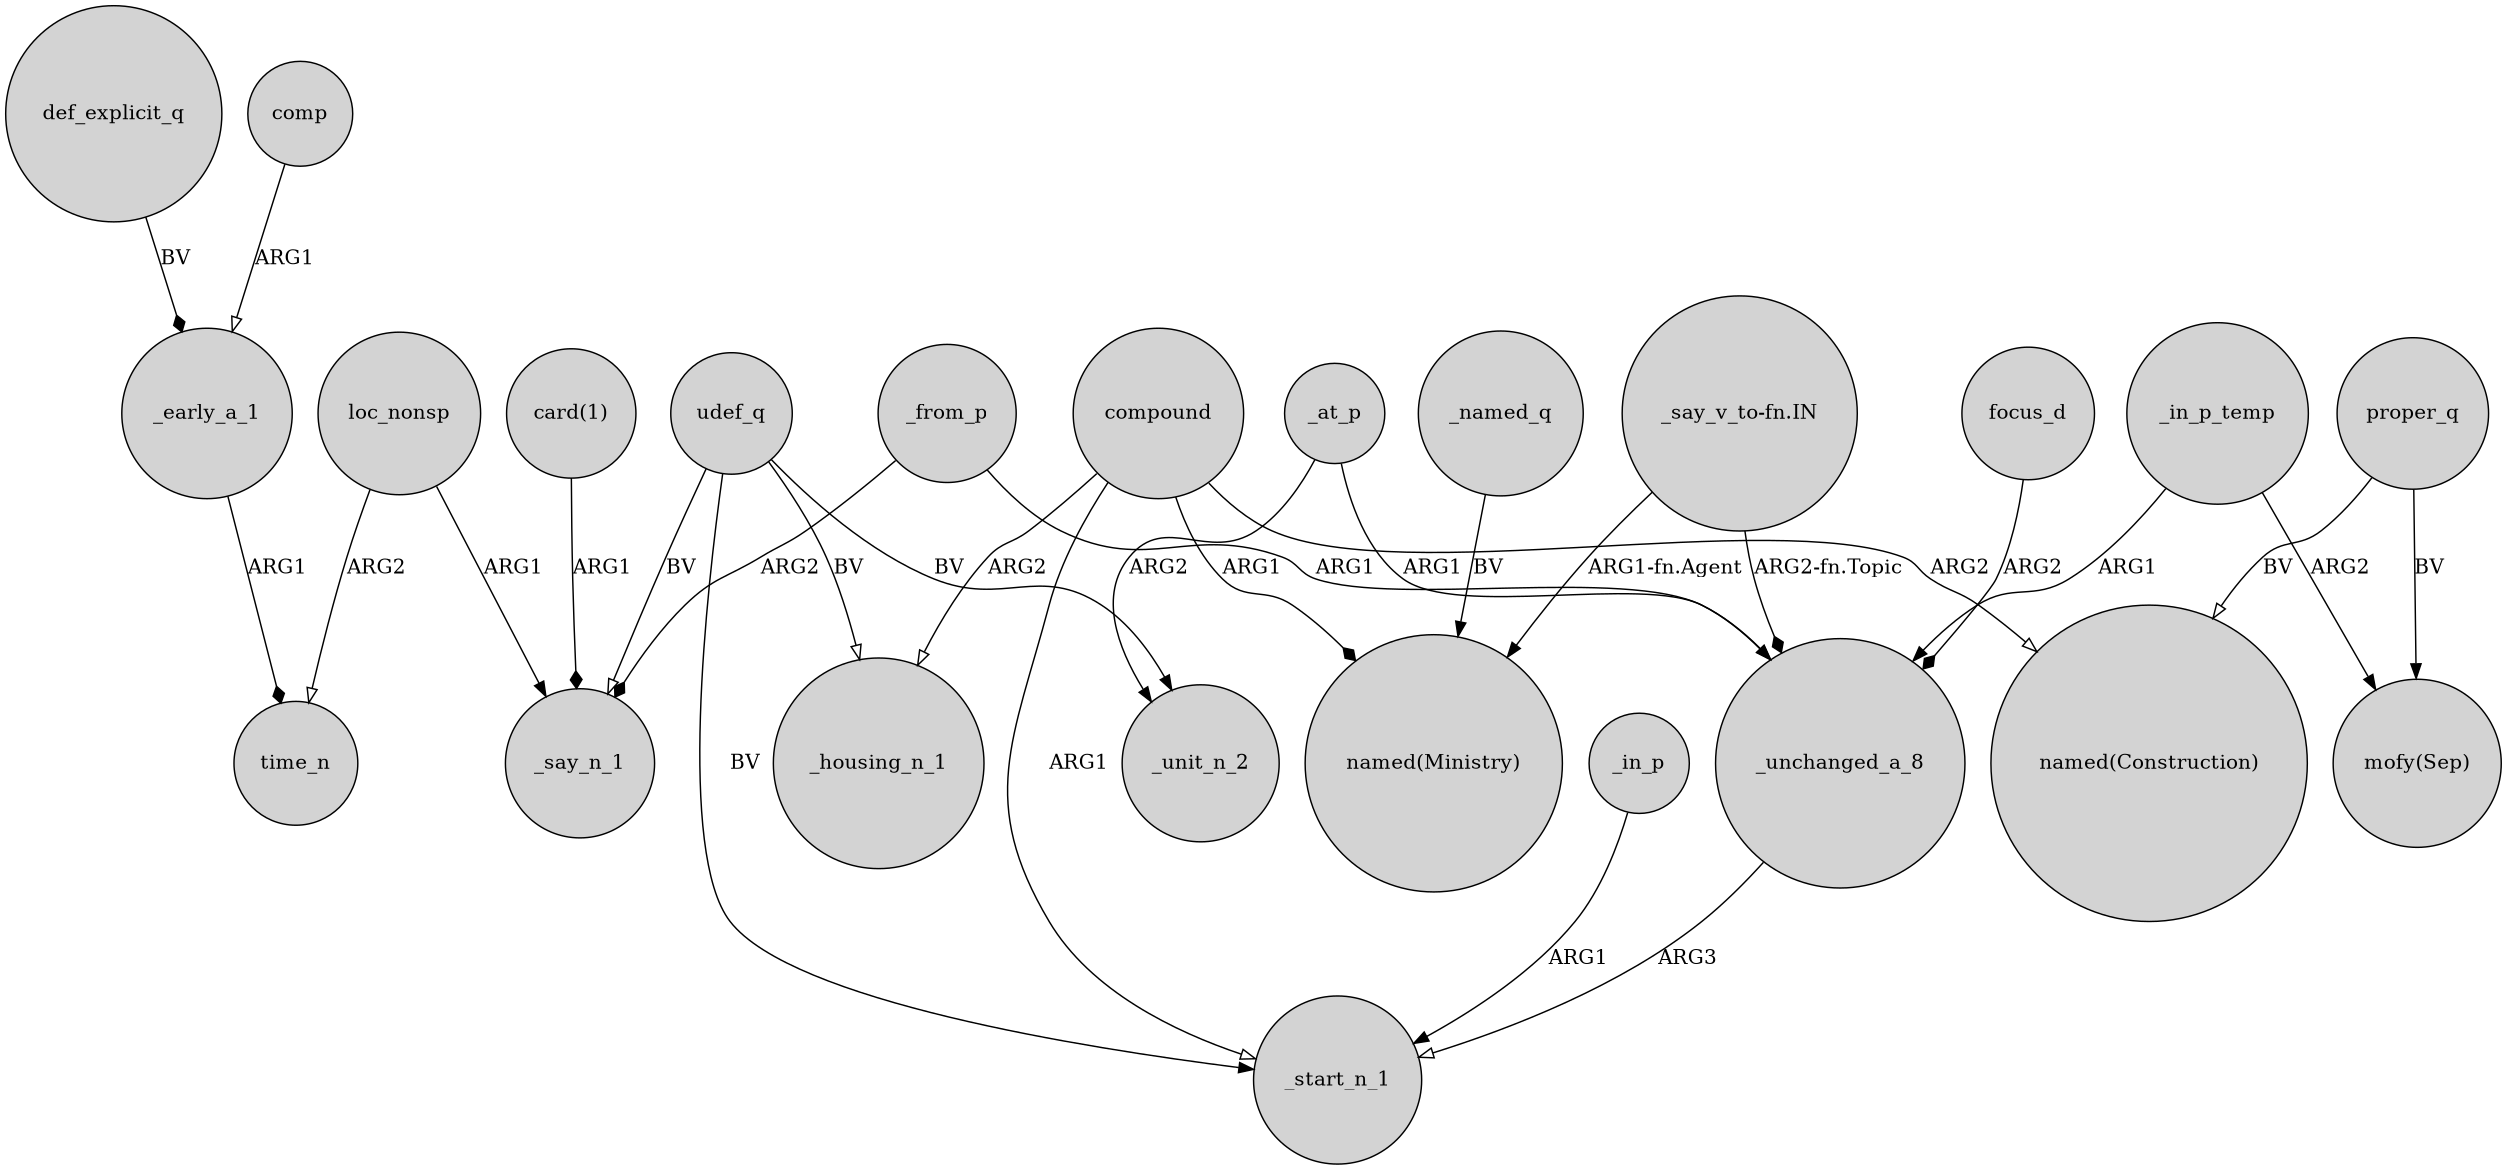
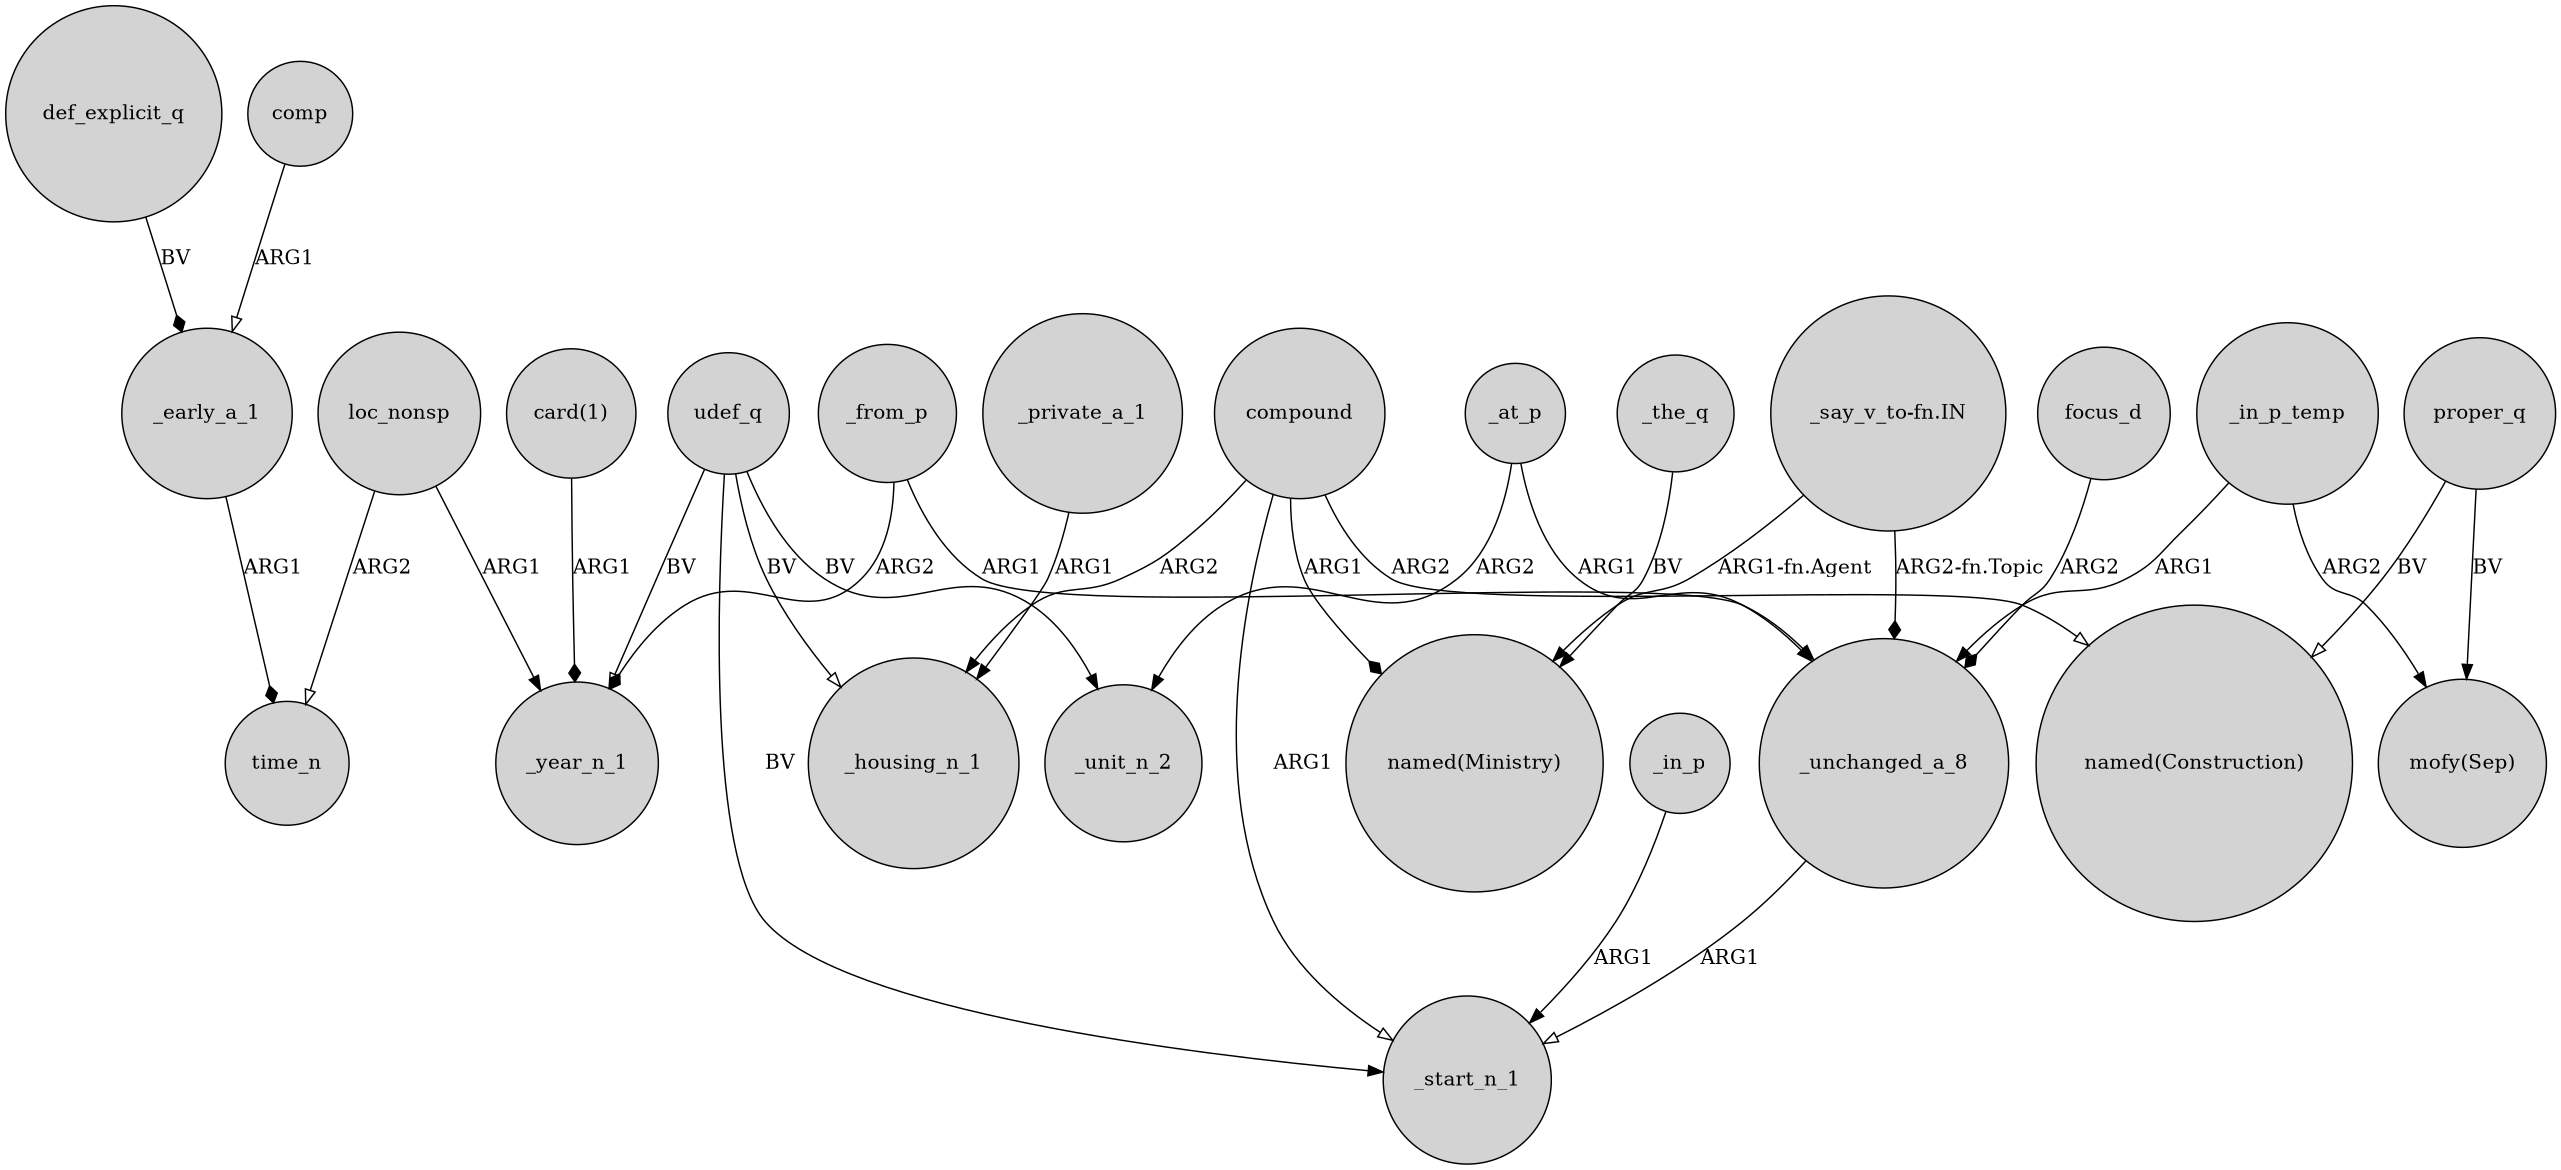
none -> (1083, 413)
(1501, 413) -> (1676, 413)
(997, 549) -> (1115, 581)
(580, 763) -> (577, 763)
(1688, 959) -> (1730, 959)
